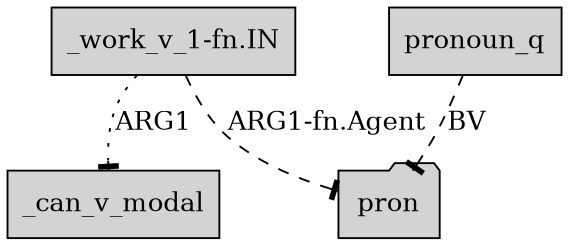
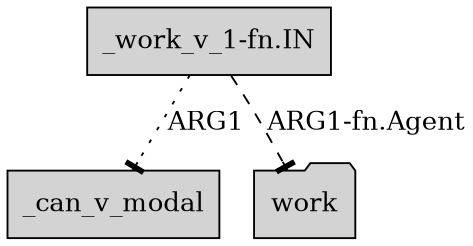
(475, 41) -> none
(389, 204) -> (305, 204)
